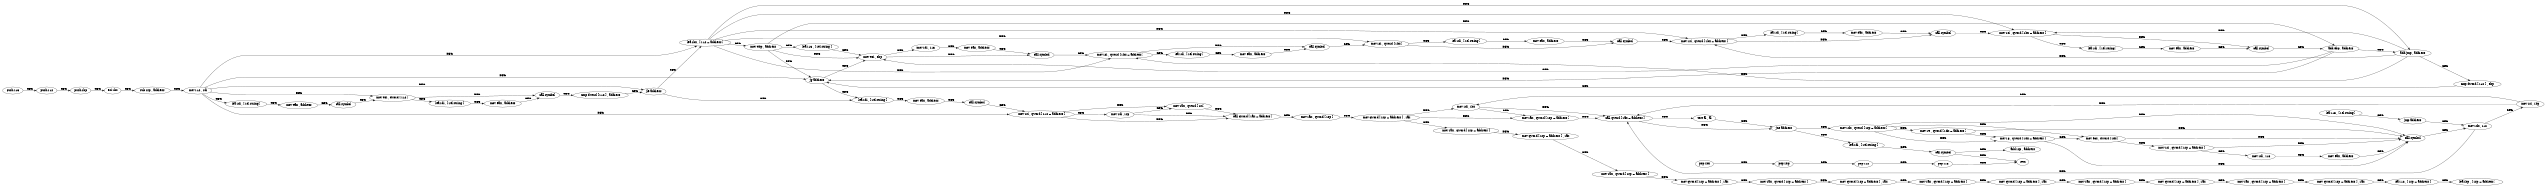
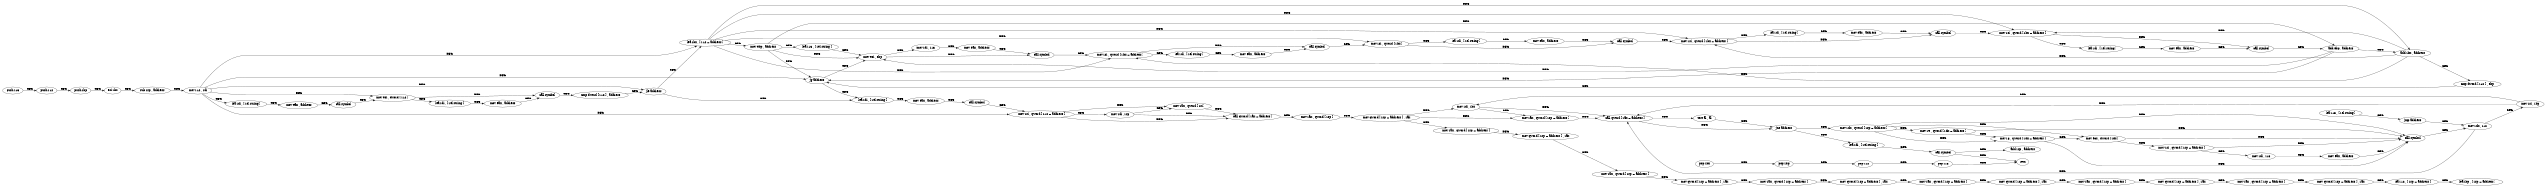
(2413, 53) -> (2413, 53)
(1545, 70) -> (1545, 70)
